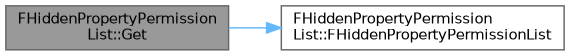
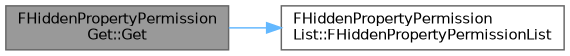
(117, 28) -> (117, 28)
